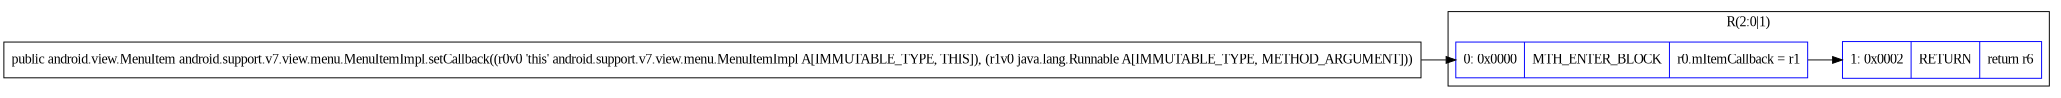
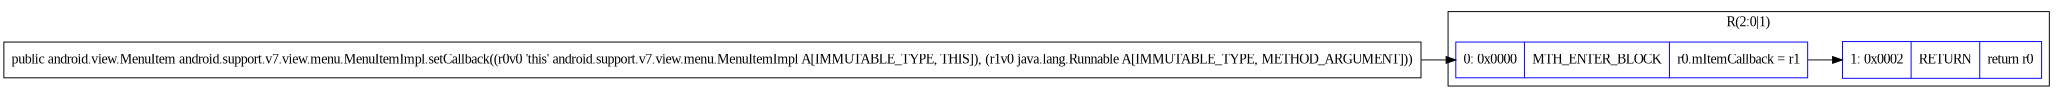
(2011, 59) -> (2011, 59)
